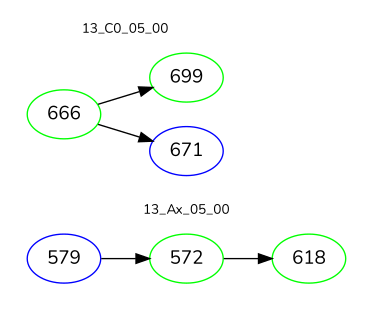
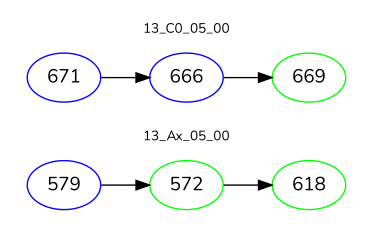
(186, 78) -> (309, 78)
(64, 114) -> (186, 78)
(119, 131) -> (119, 78)
